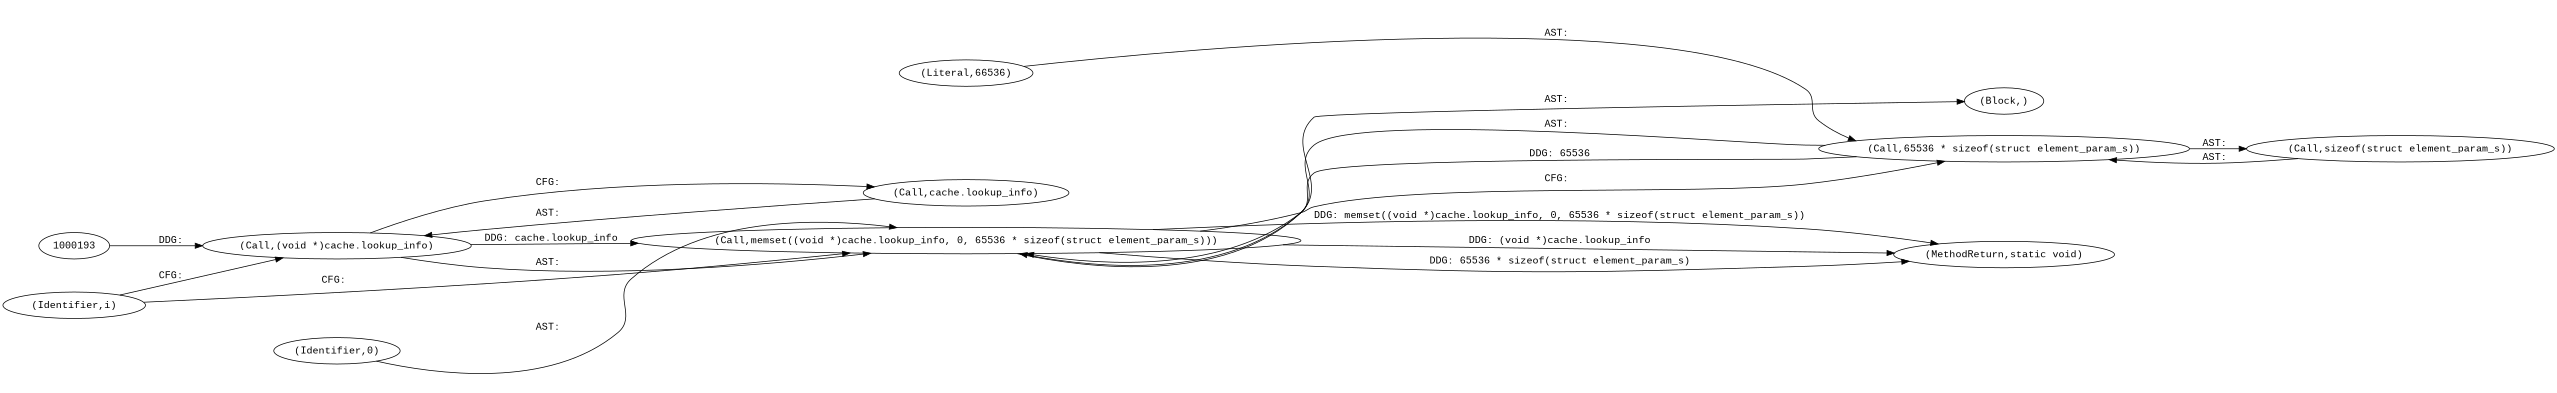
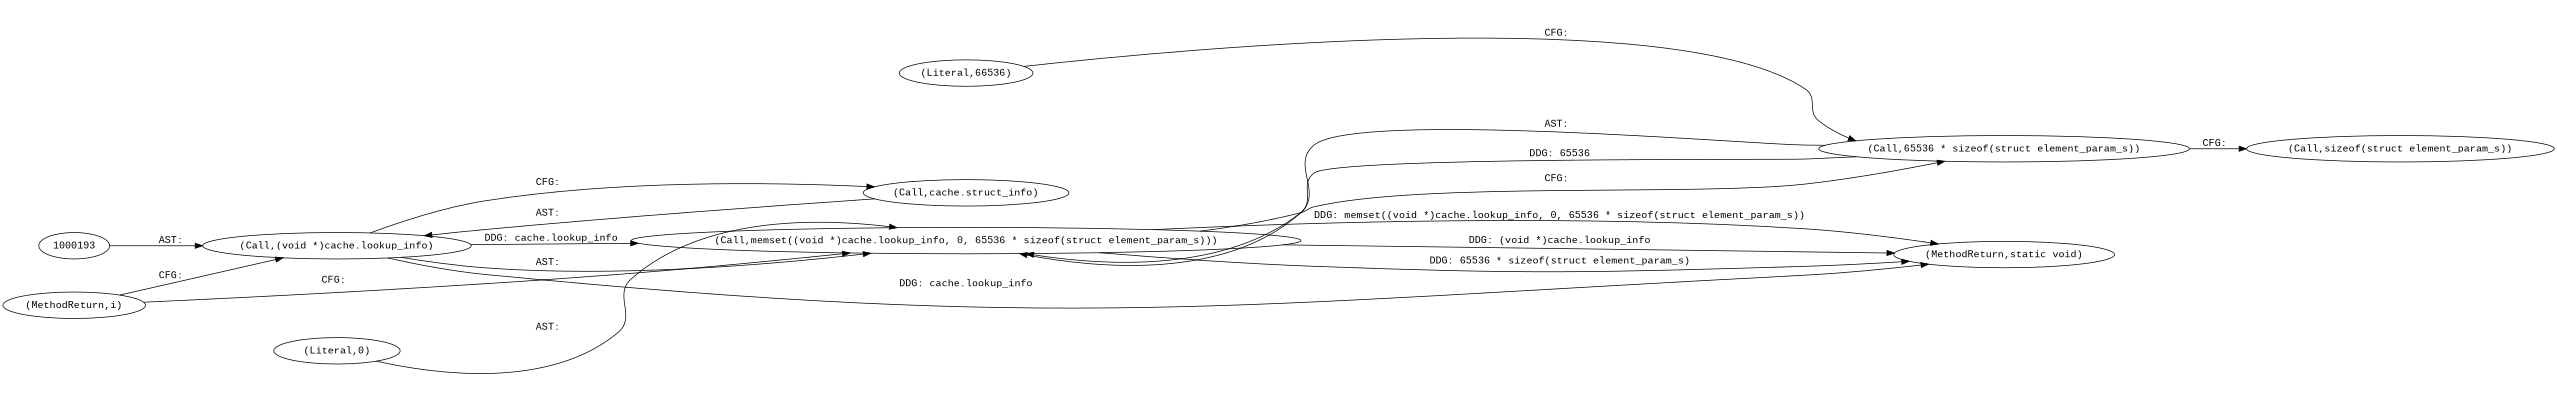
(1560, 33) -> (1560, 33)
(2004, 101) -> none
(2218, 143) -> (2218, 143)
(2207, 163) -> none
(966, 193) -> (966, 193)
(174, 240) -> (174, 240)
(74, 305) -> (74, 305)
none -> (1154, 307)
(337, 351) -> (337, 351)
